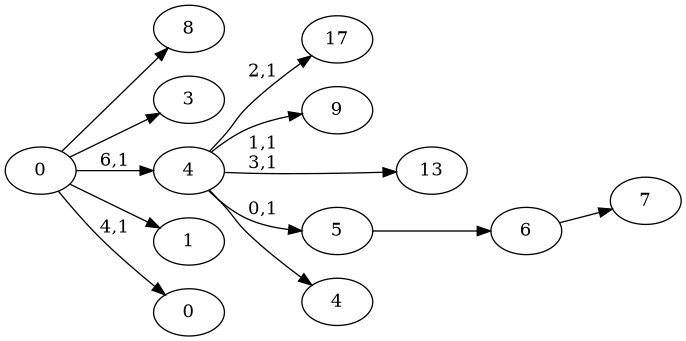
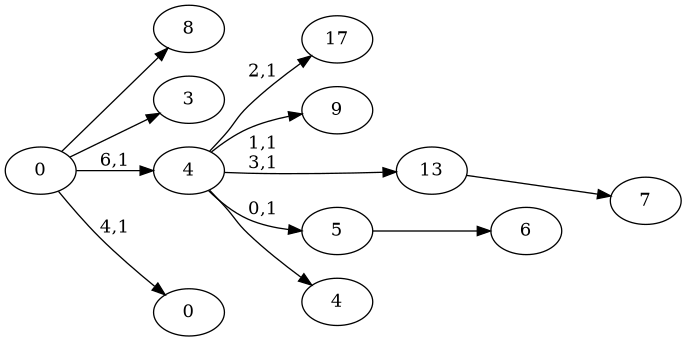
(579, 218) -> (532, 185)
(189, 242) -> none
